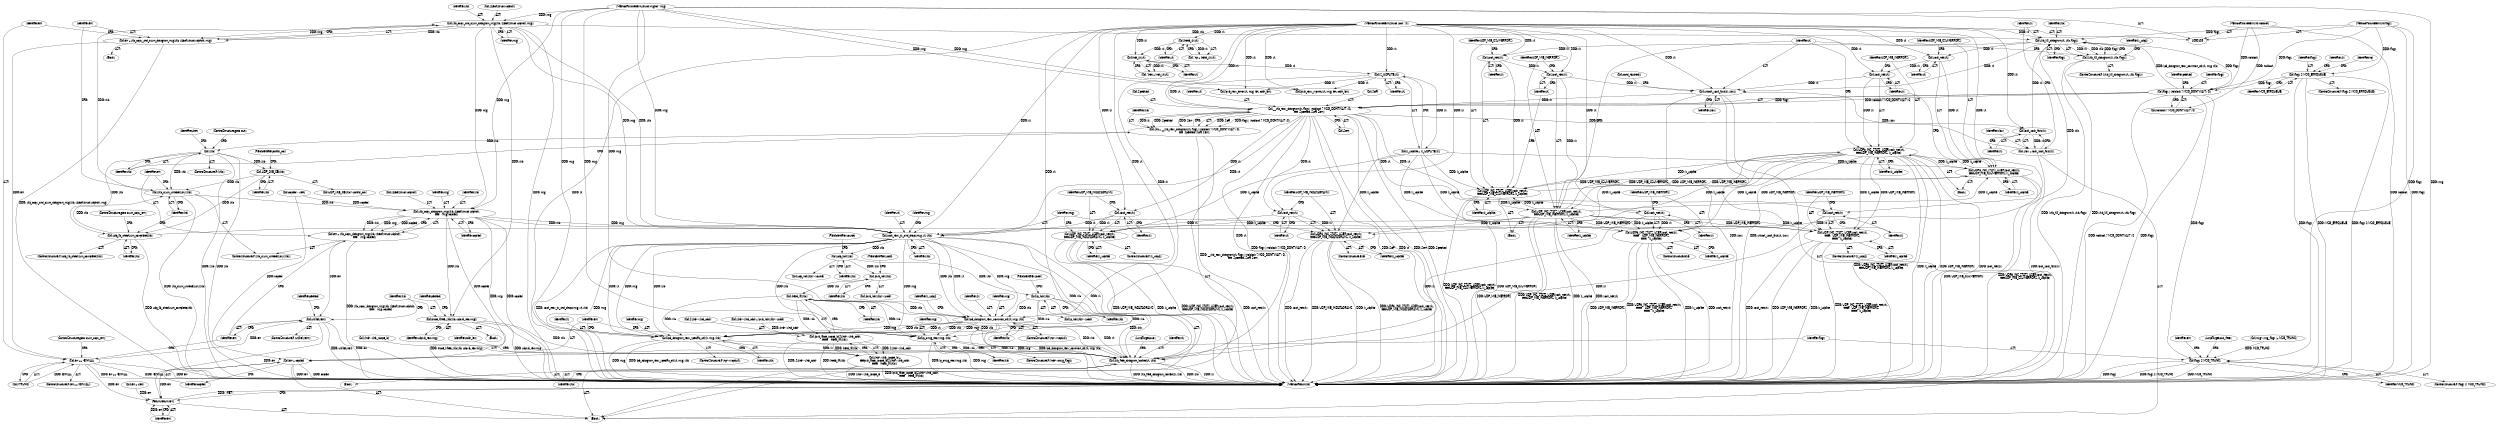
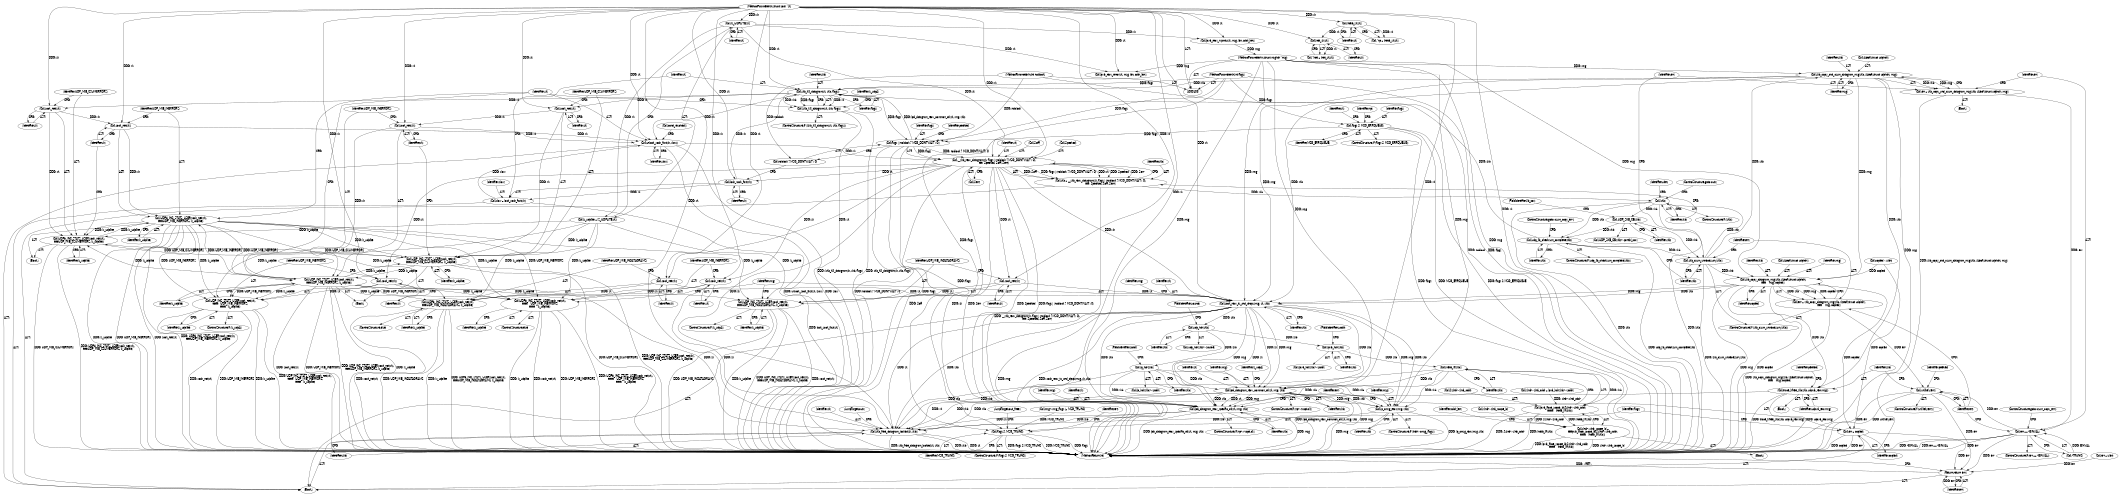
(977, 54) -> (1244, 49)
(1257, 66) -> none
(2045, 142) -> (767, 172)
(270, 152) -> (1522, 201)
(178, 163) -> (1736, 212)
